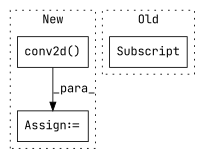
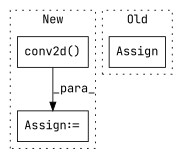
(148, 52) -> (137, 52)
